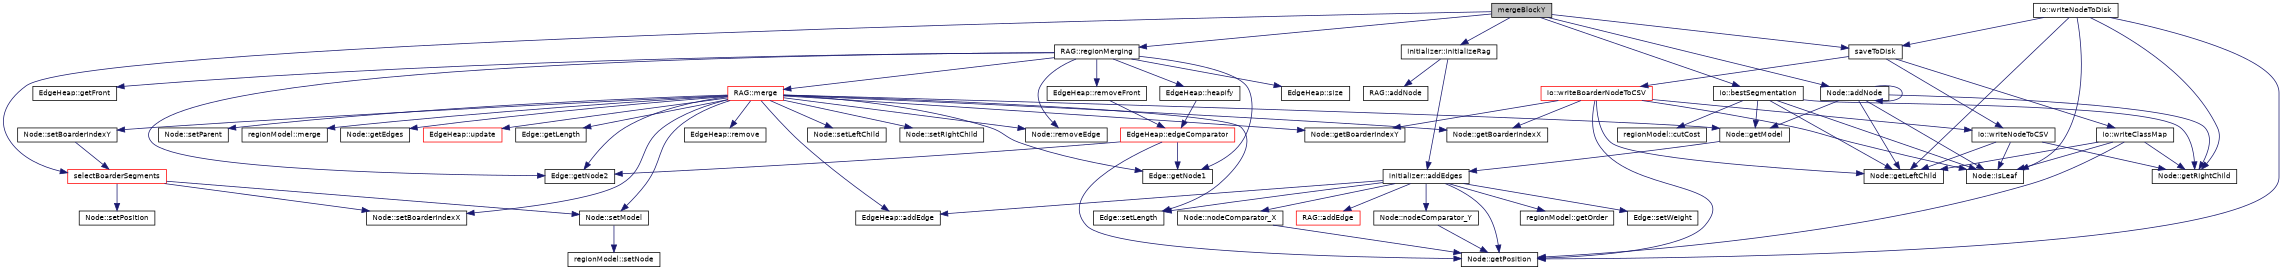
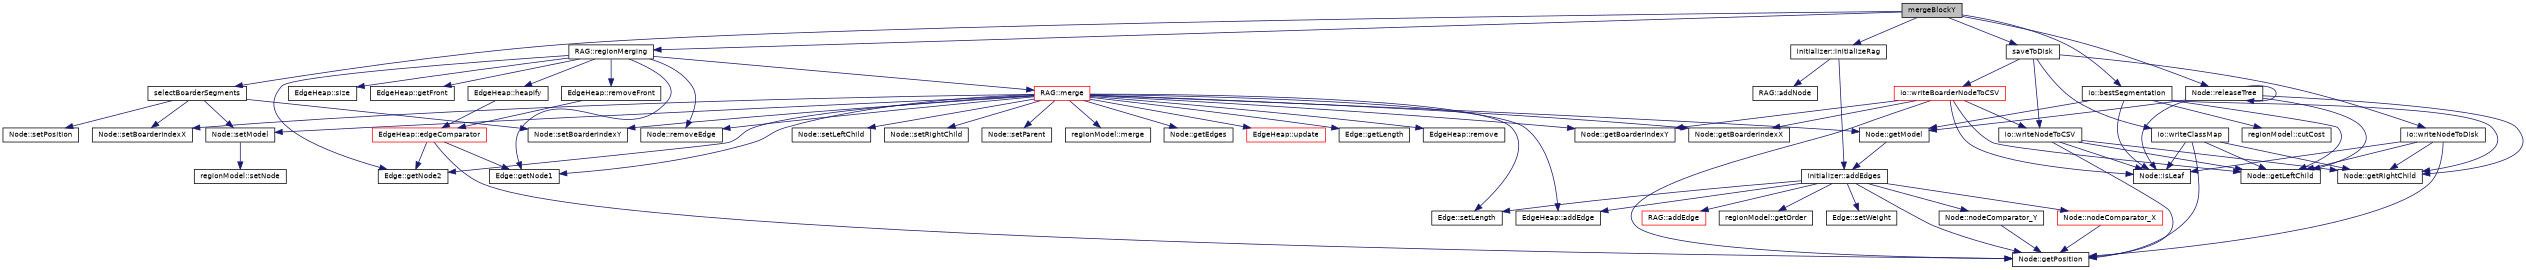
(1977, 31) -> (2241, 78)
(1855, 93) -> (2224, 93)
(89, 153) -> (363, 112)
(117, 177) -> (197, 93)
none -> (2155, 201)
(1230, 218) -> (2110, 218)
